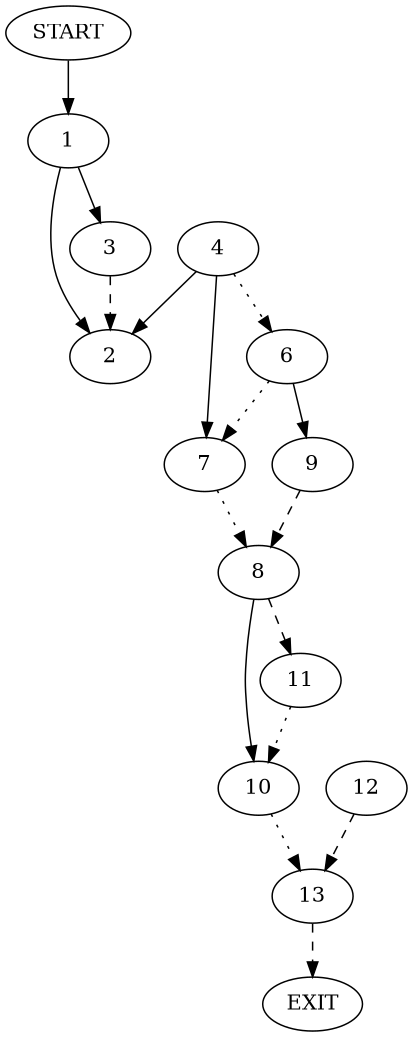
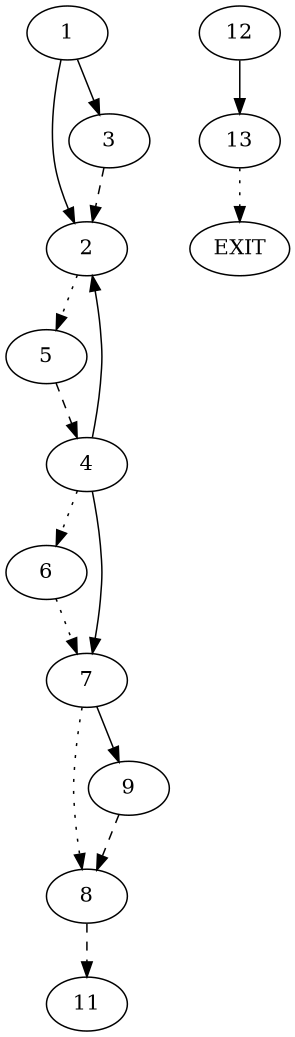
(68, 33) -> none
none -> (46, 357)
(298, 403) -> (105, 727)
(259, 788) -> none
(343, 836) -> (240, 80)
(313, 943) -> (240, 187)
